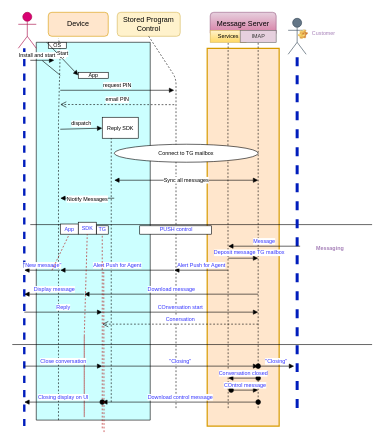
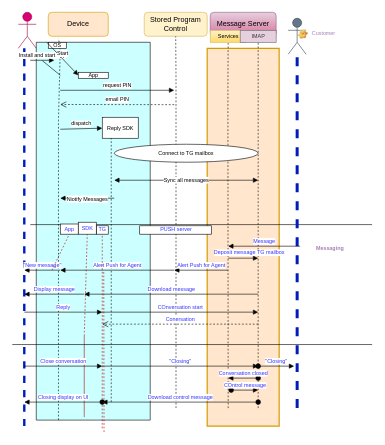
(149, 24) -> (176, 24)
(176, 230) -> (176, 230)
